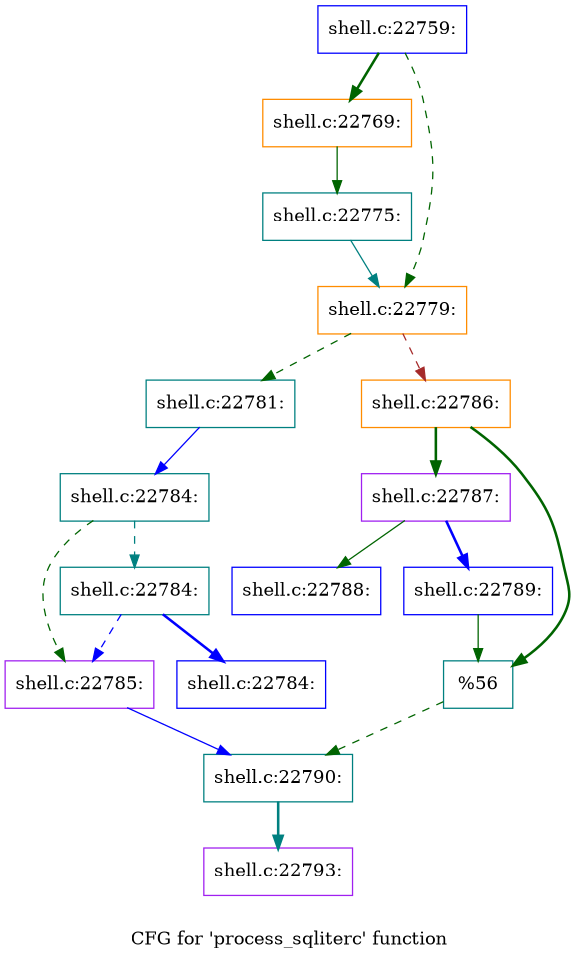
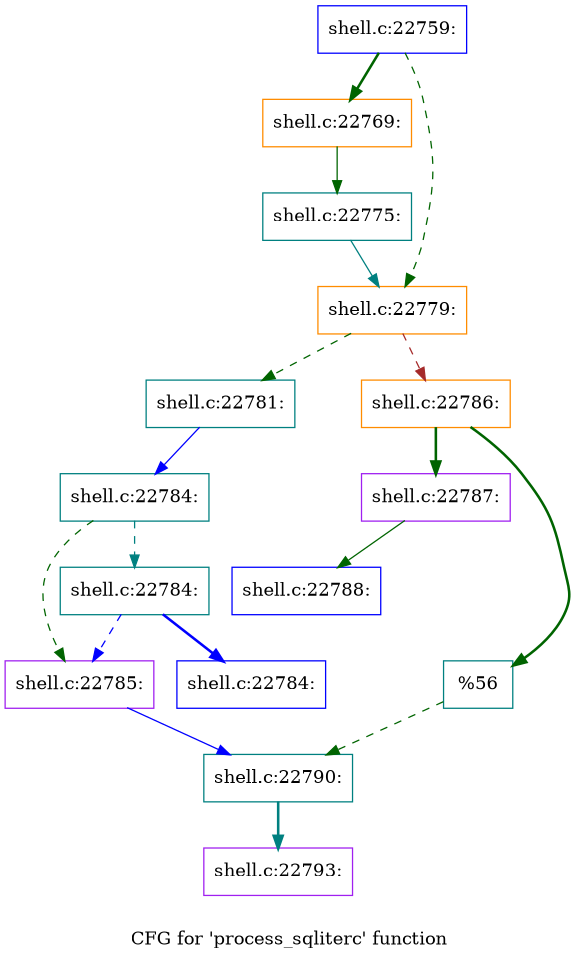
(478, 591) -> none
